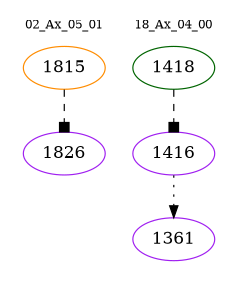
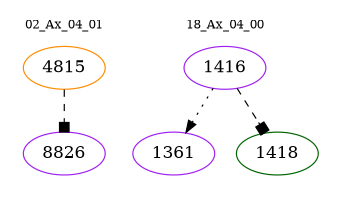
(64, 26) -> (64, 26)
(64, 68) -> (64, 68)
(174, 105) -> (248, 105)
(64, 154) -> (64, 154)
